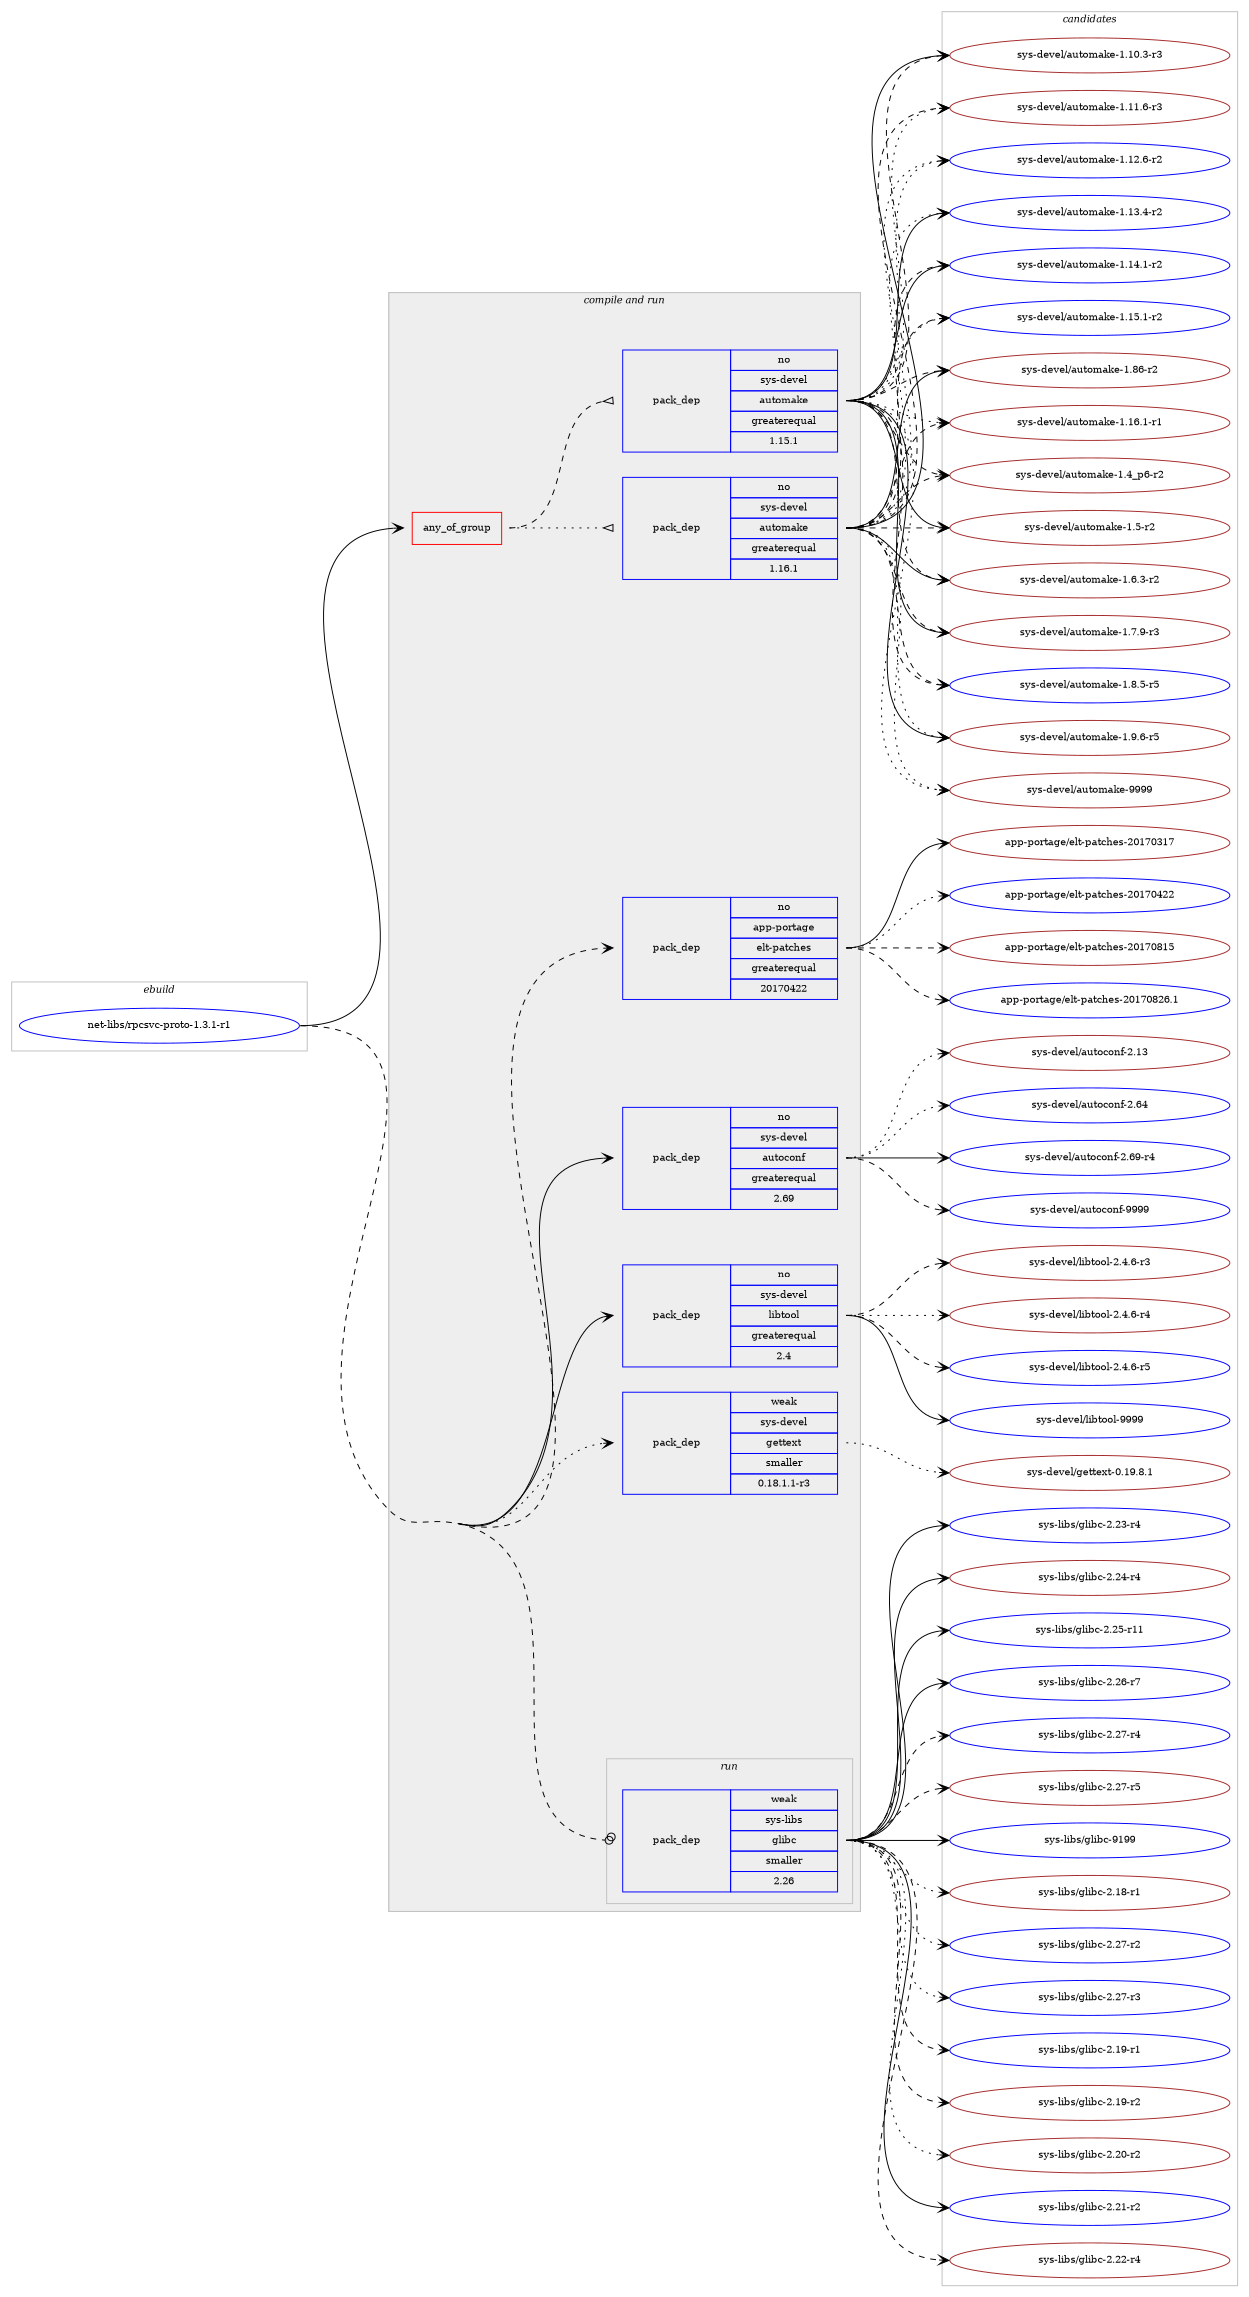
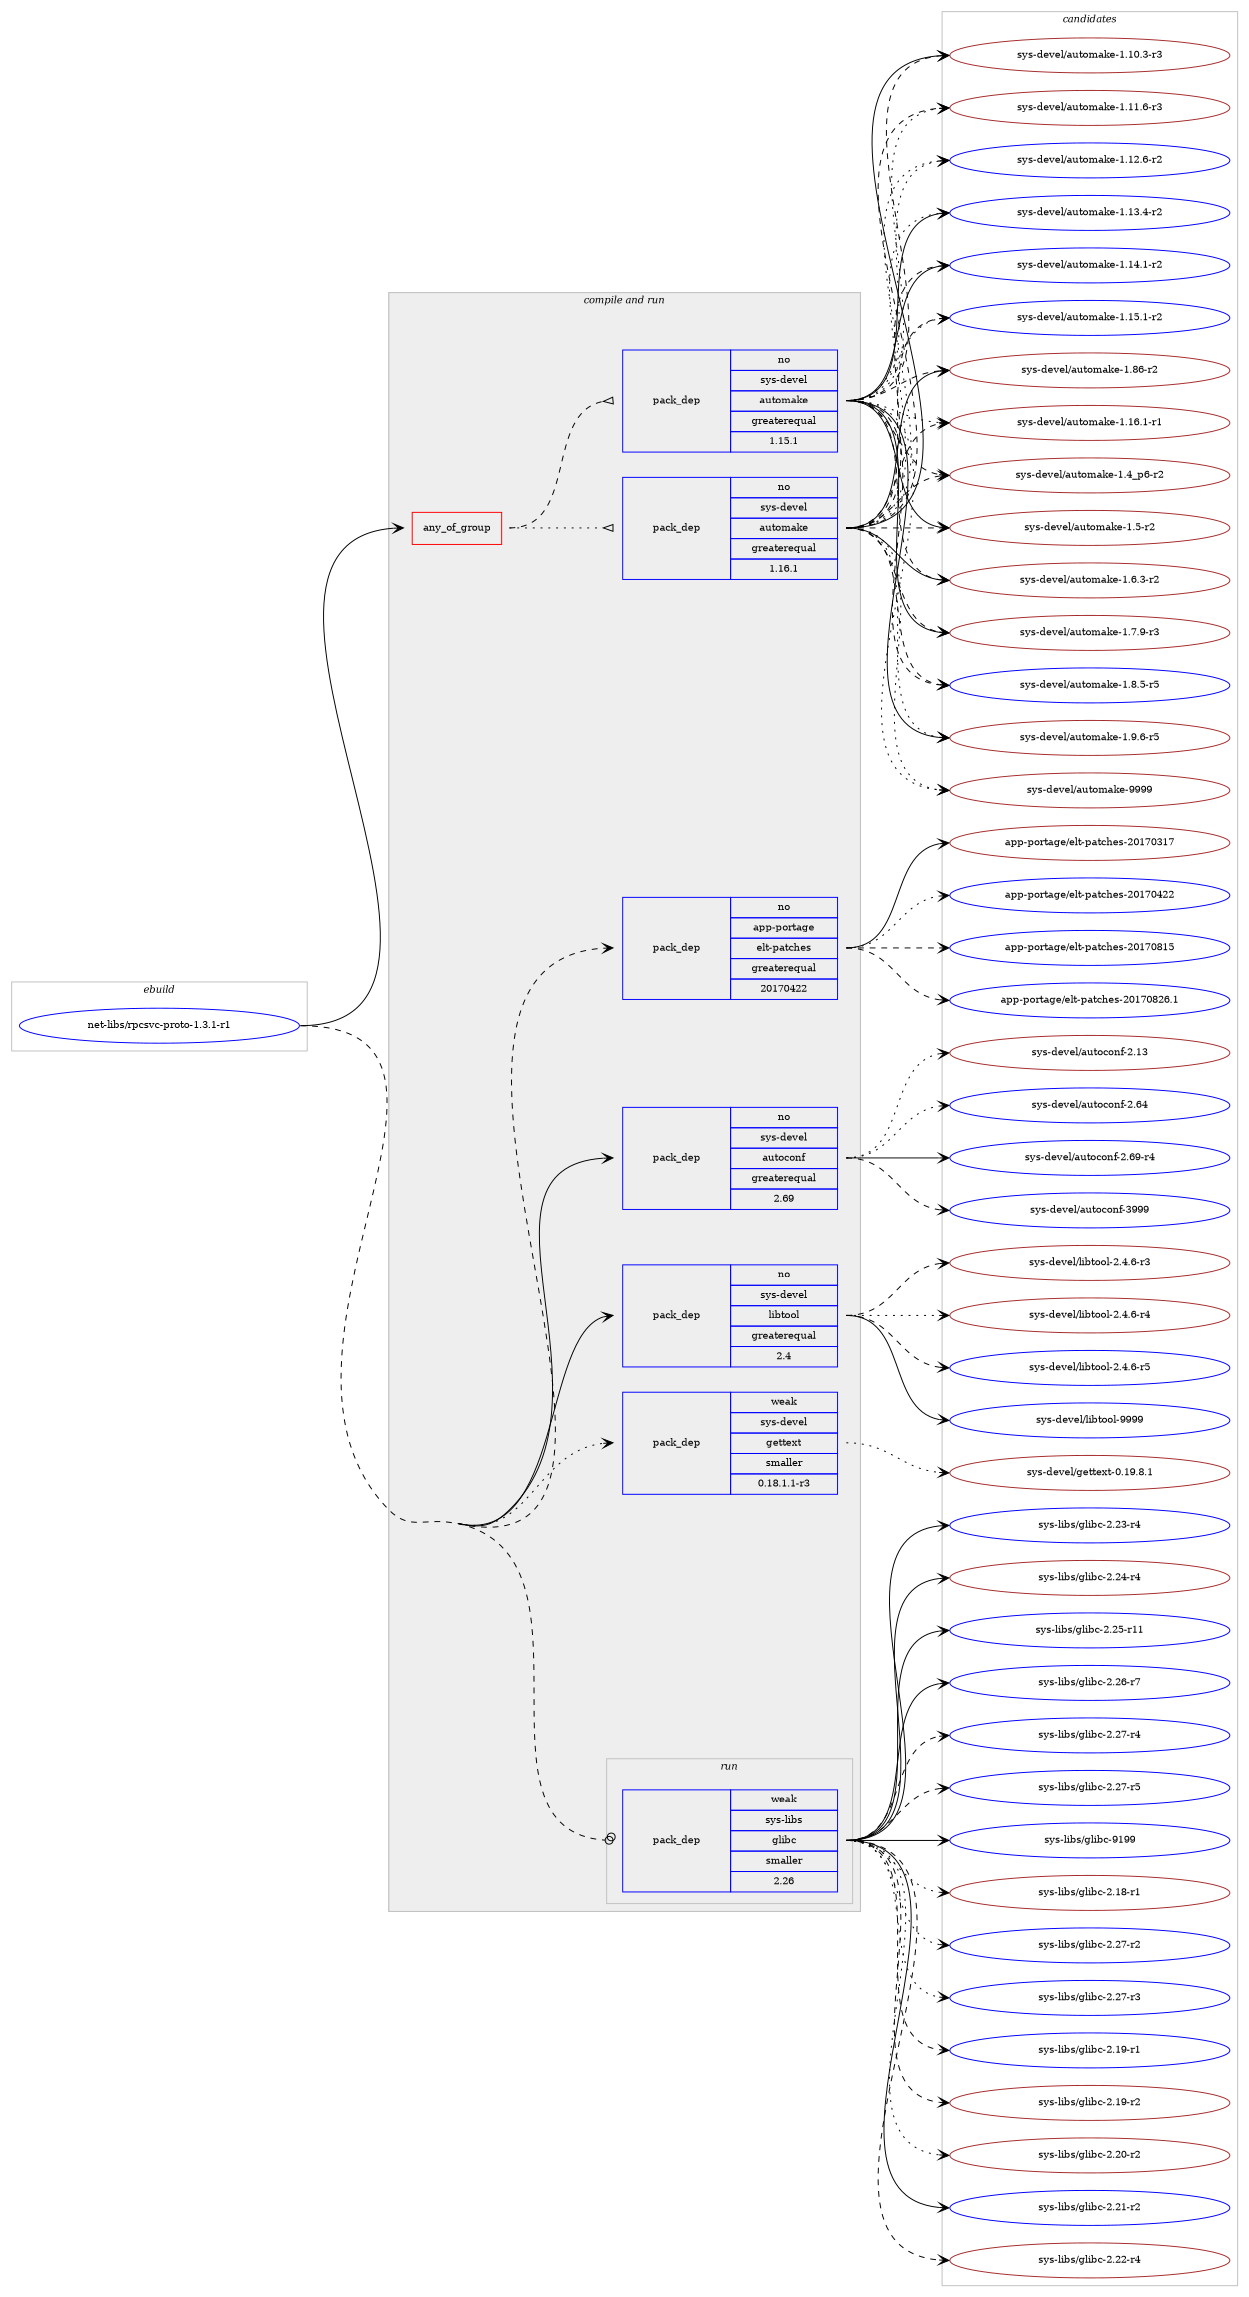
(1090, 948) -> (1090, 948)
(1090, 1210) -> (1090, 1210)
(1090, 1788) -> (1090, 1788)
